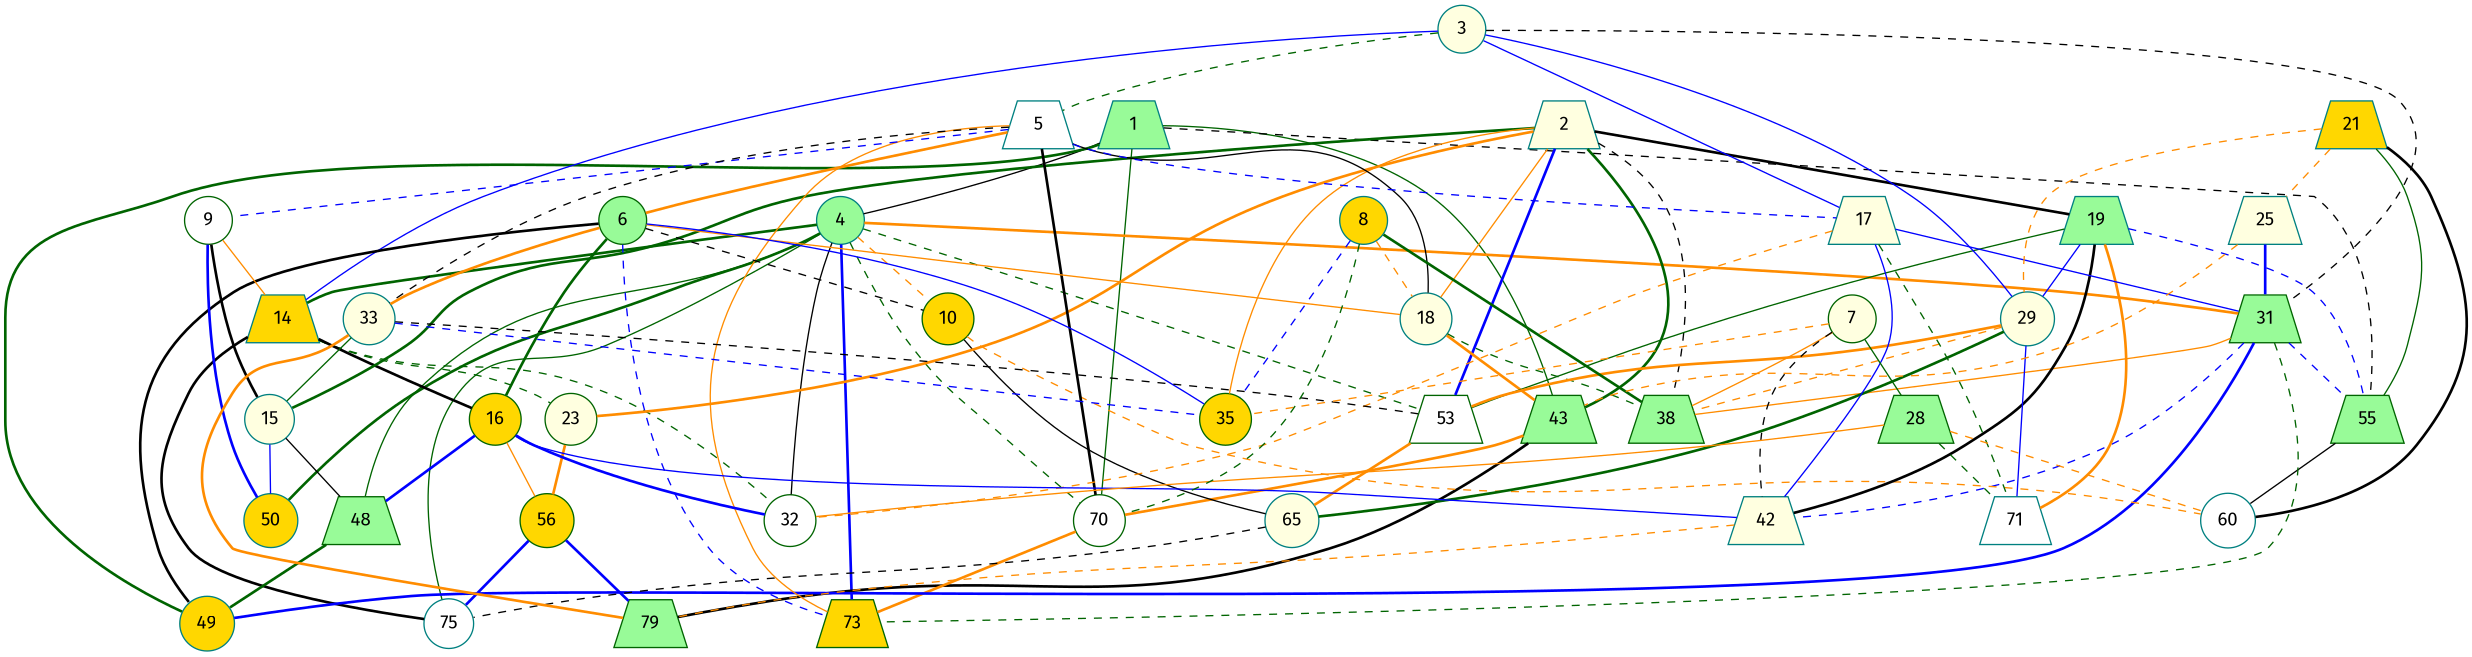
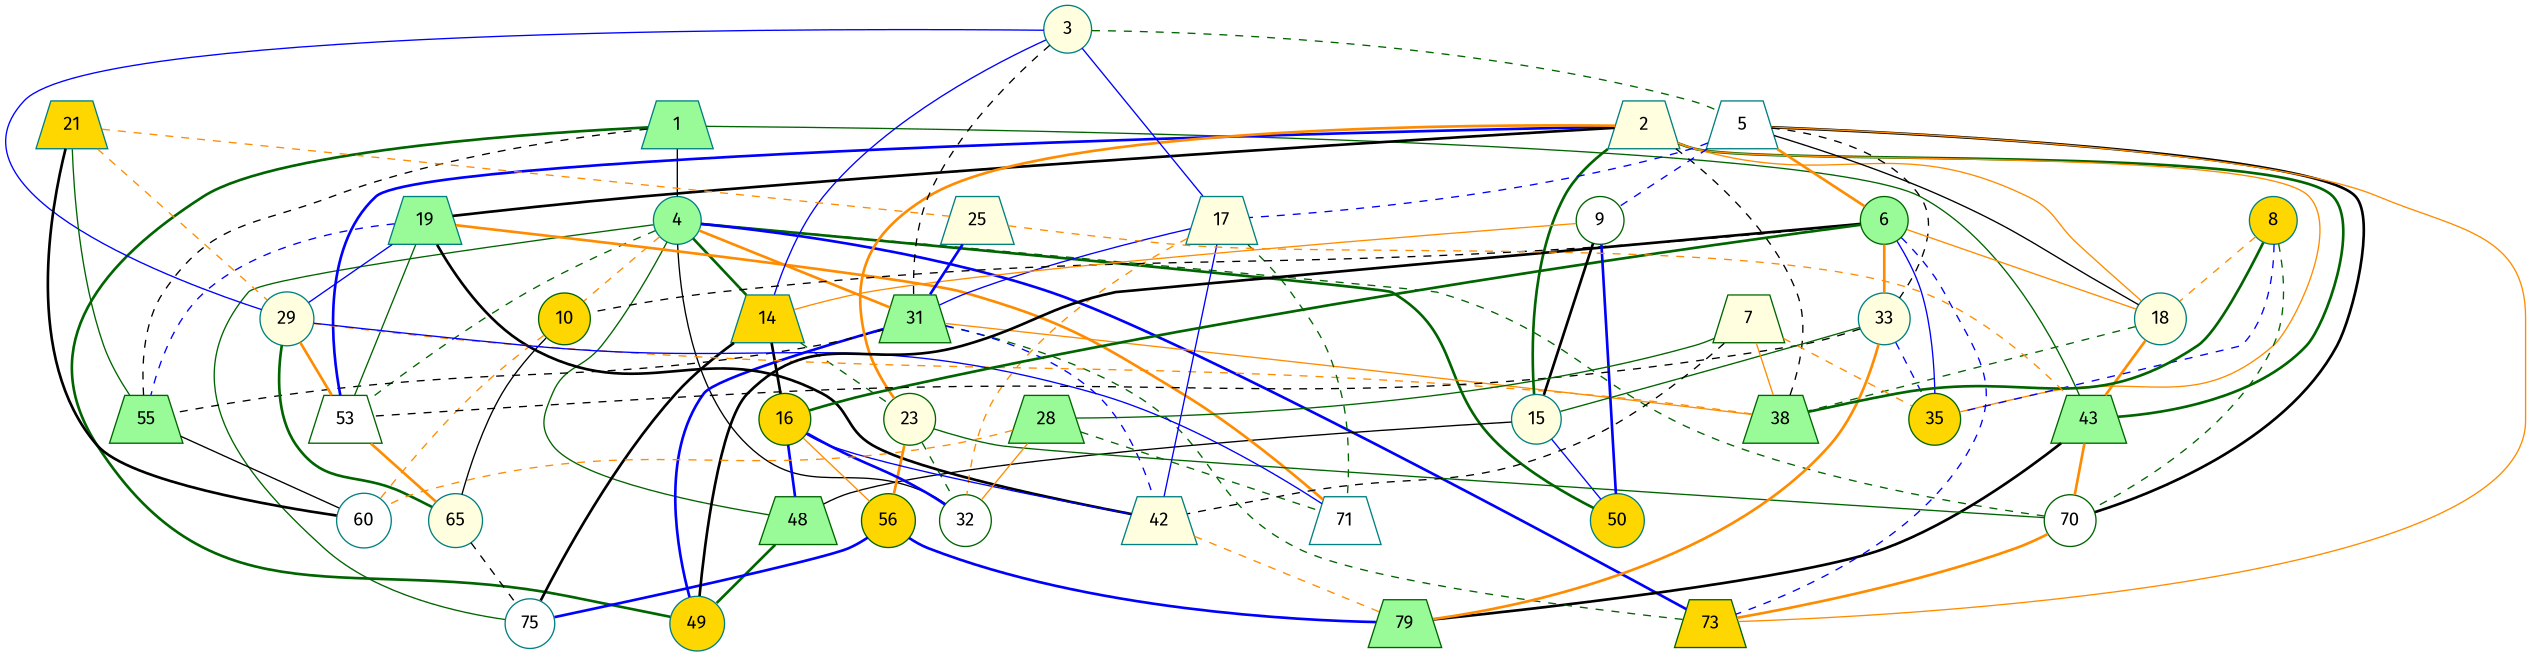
(1852, 319) -> (1749, 319)
(1117, 322) -> (1488, 482)
(2317, 370) -> (529, 375)
(561, 378) -> (931, 459)
